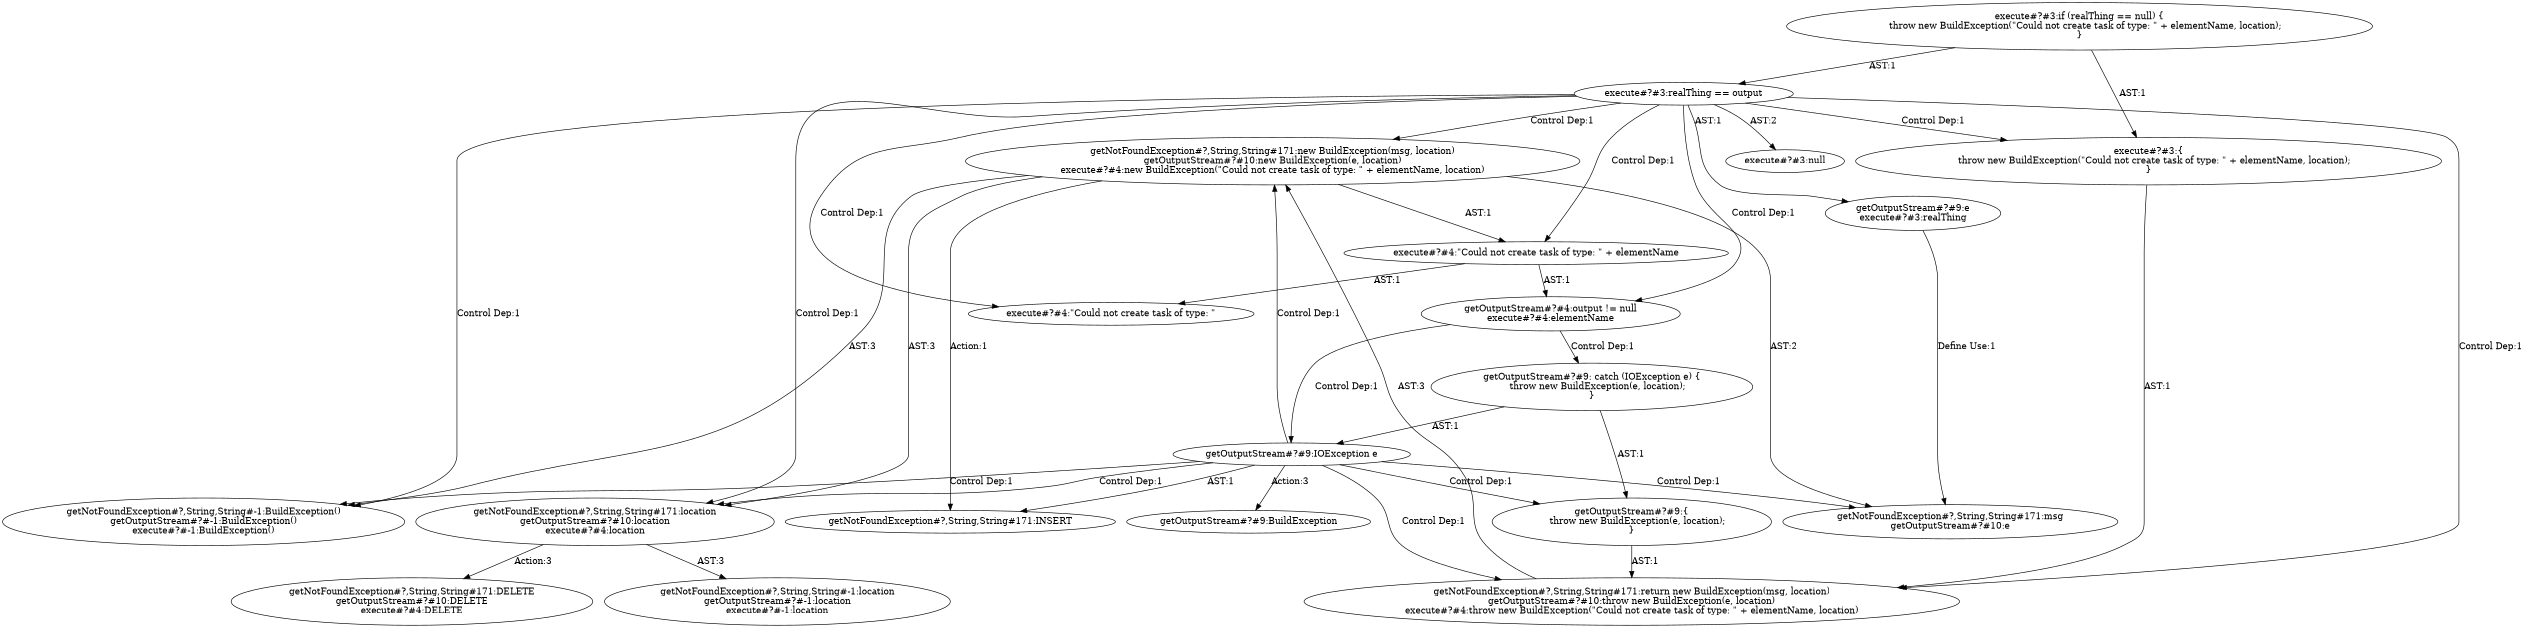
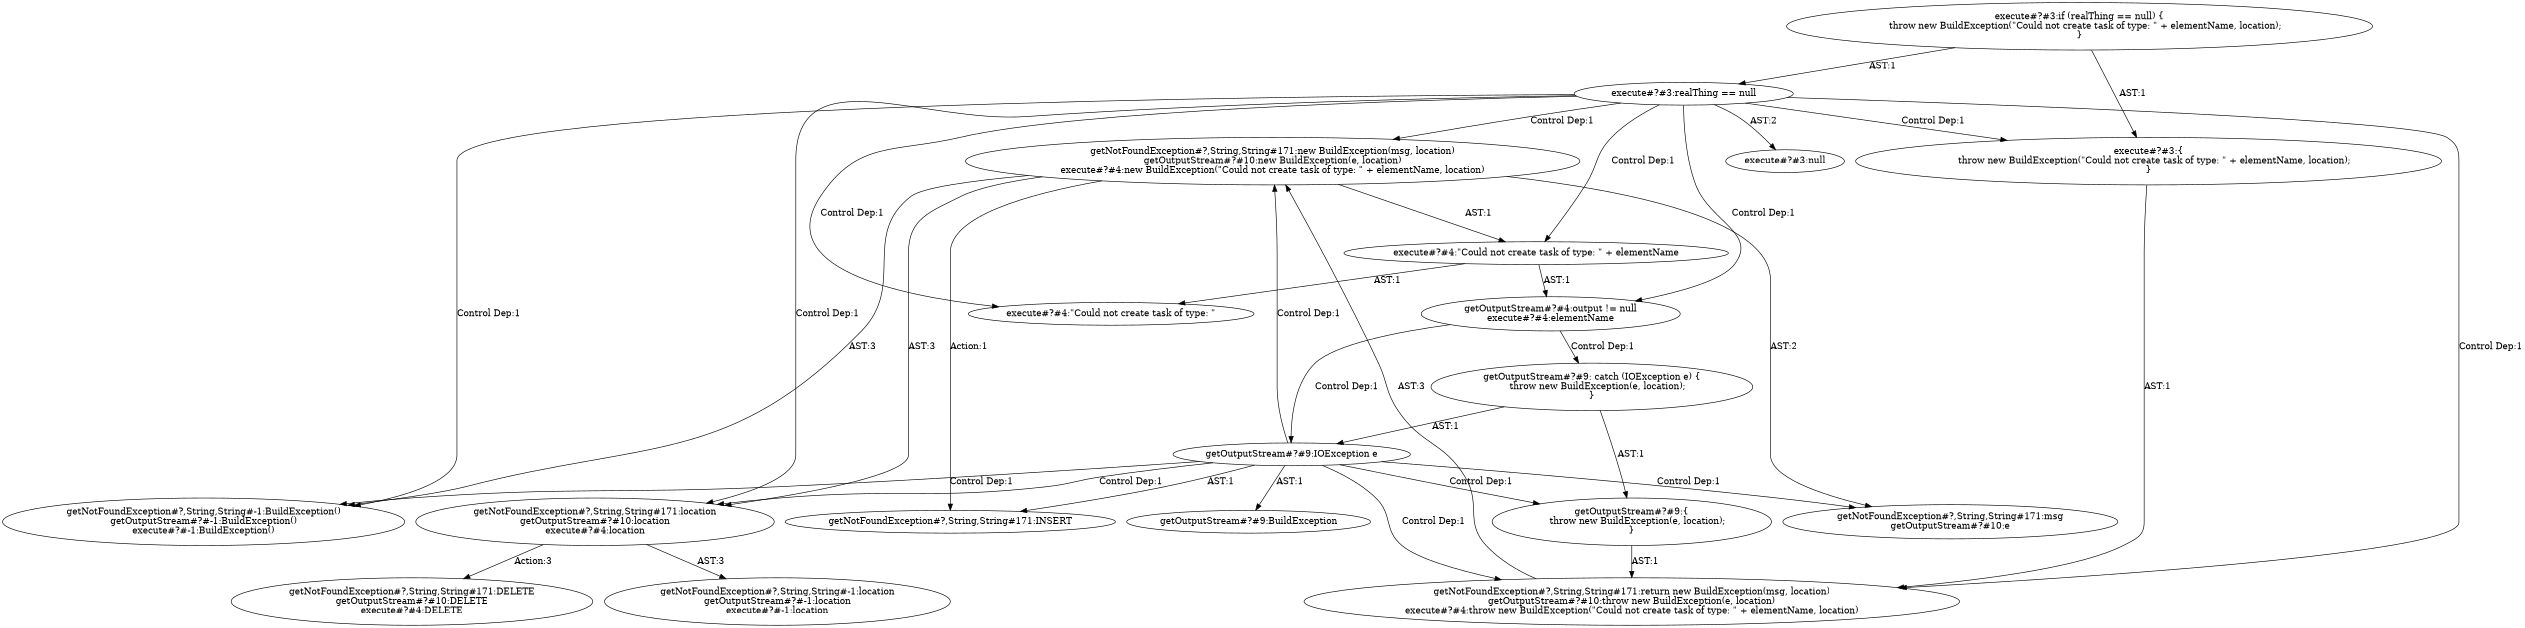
(1684, 94) -> (1684, 94)
(1913, 213) -> none
(1290, 482) -> (1290, 482)
